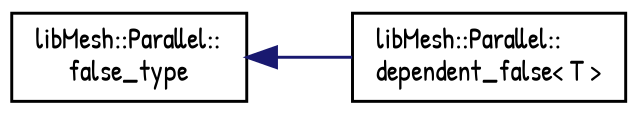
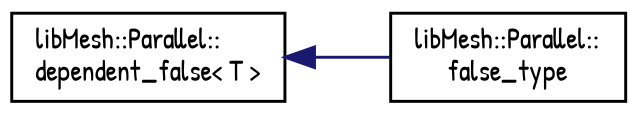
(315, 57) -> (352, 57)
